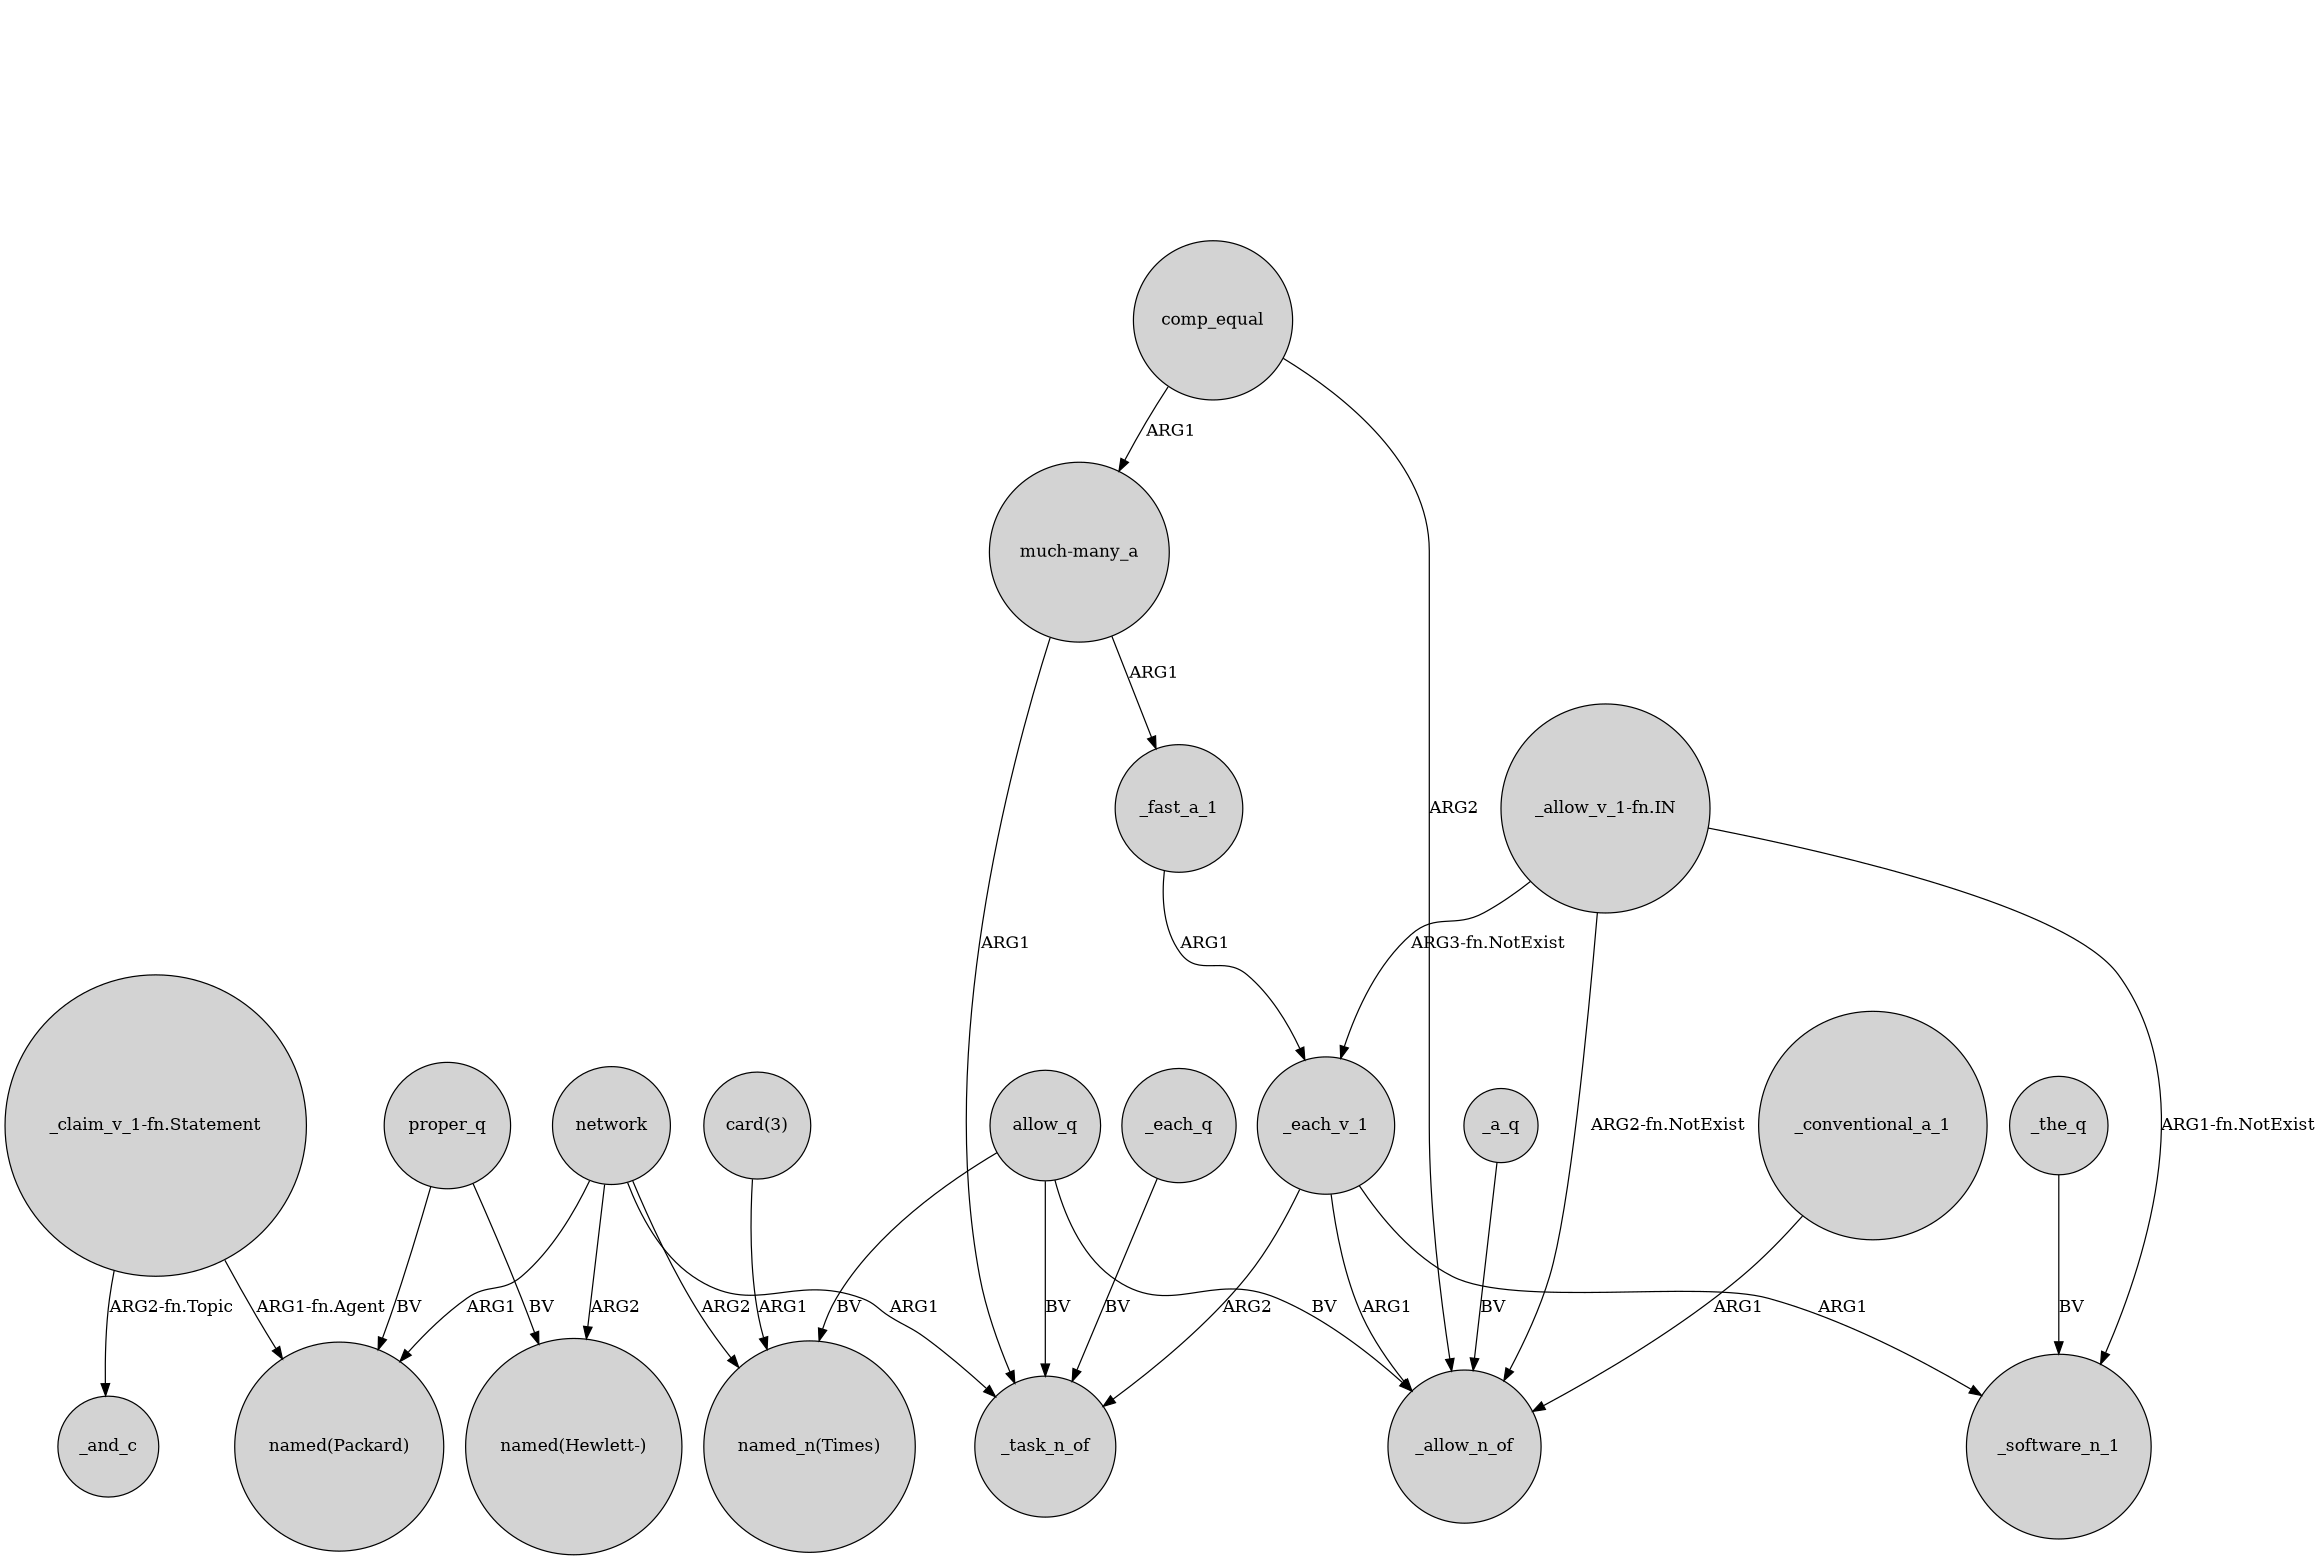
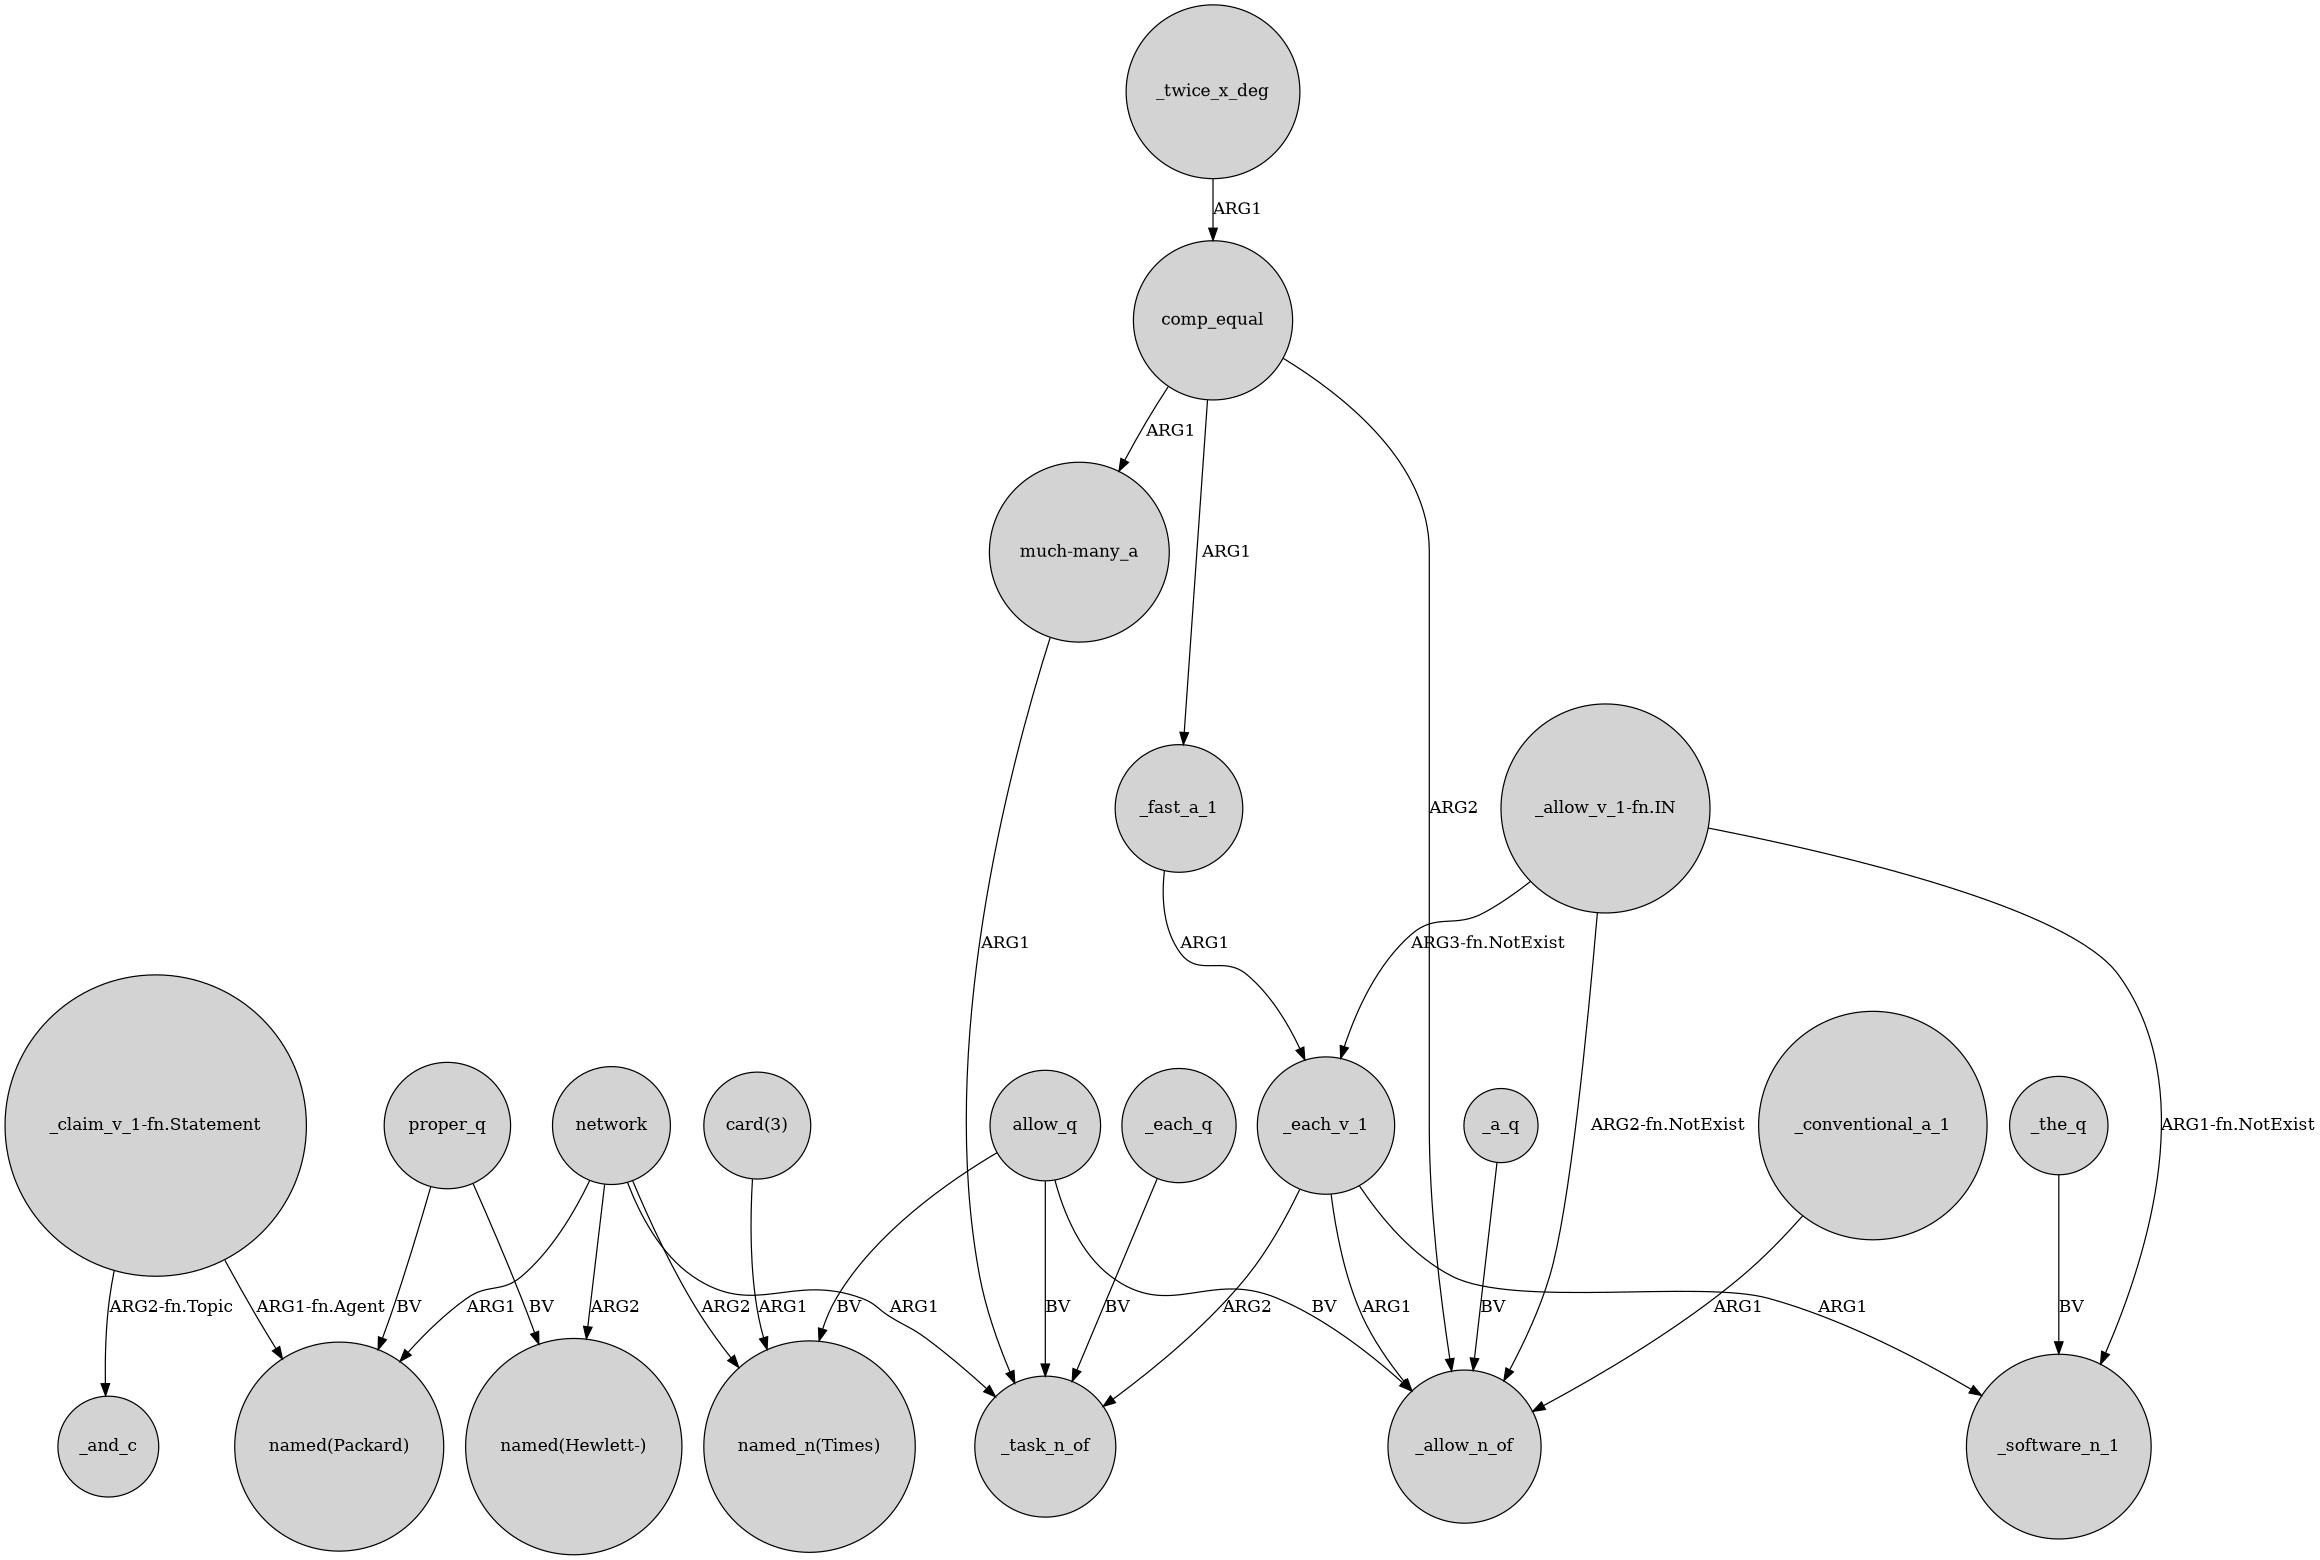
none -> (1213, 92)
(1132, 687) -> (1196, 566)
